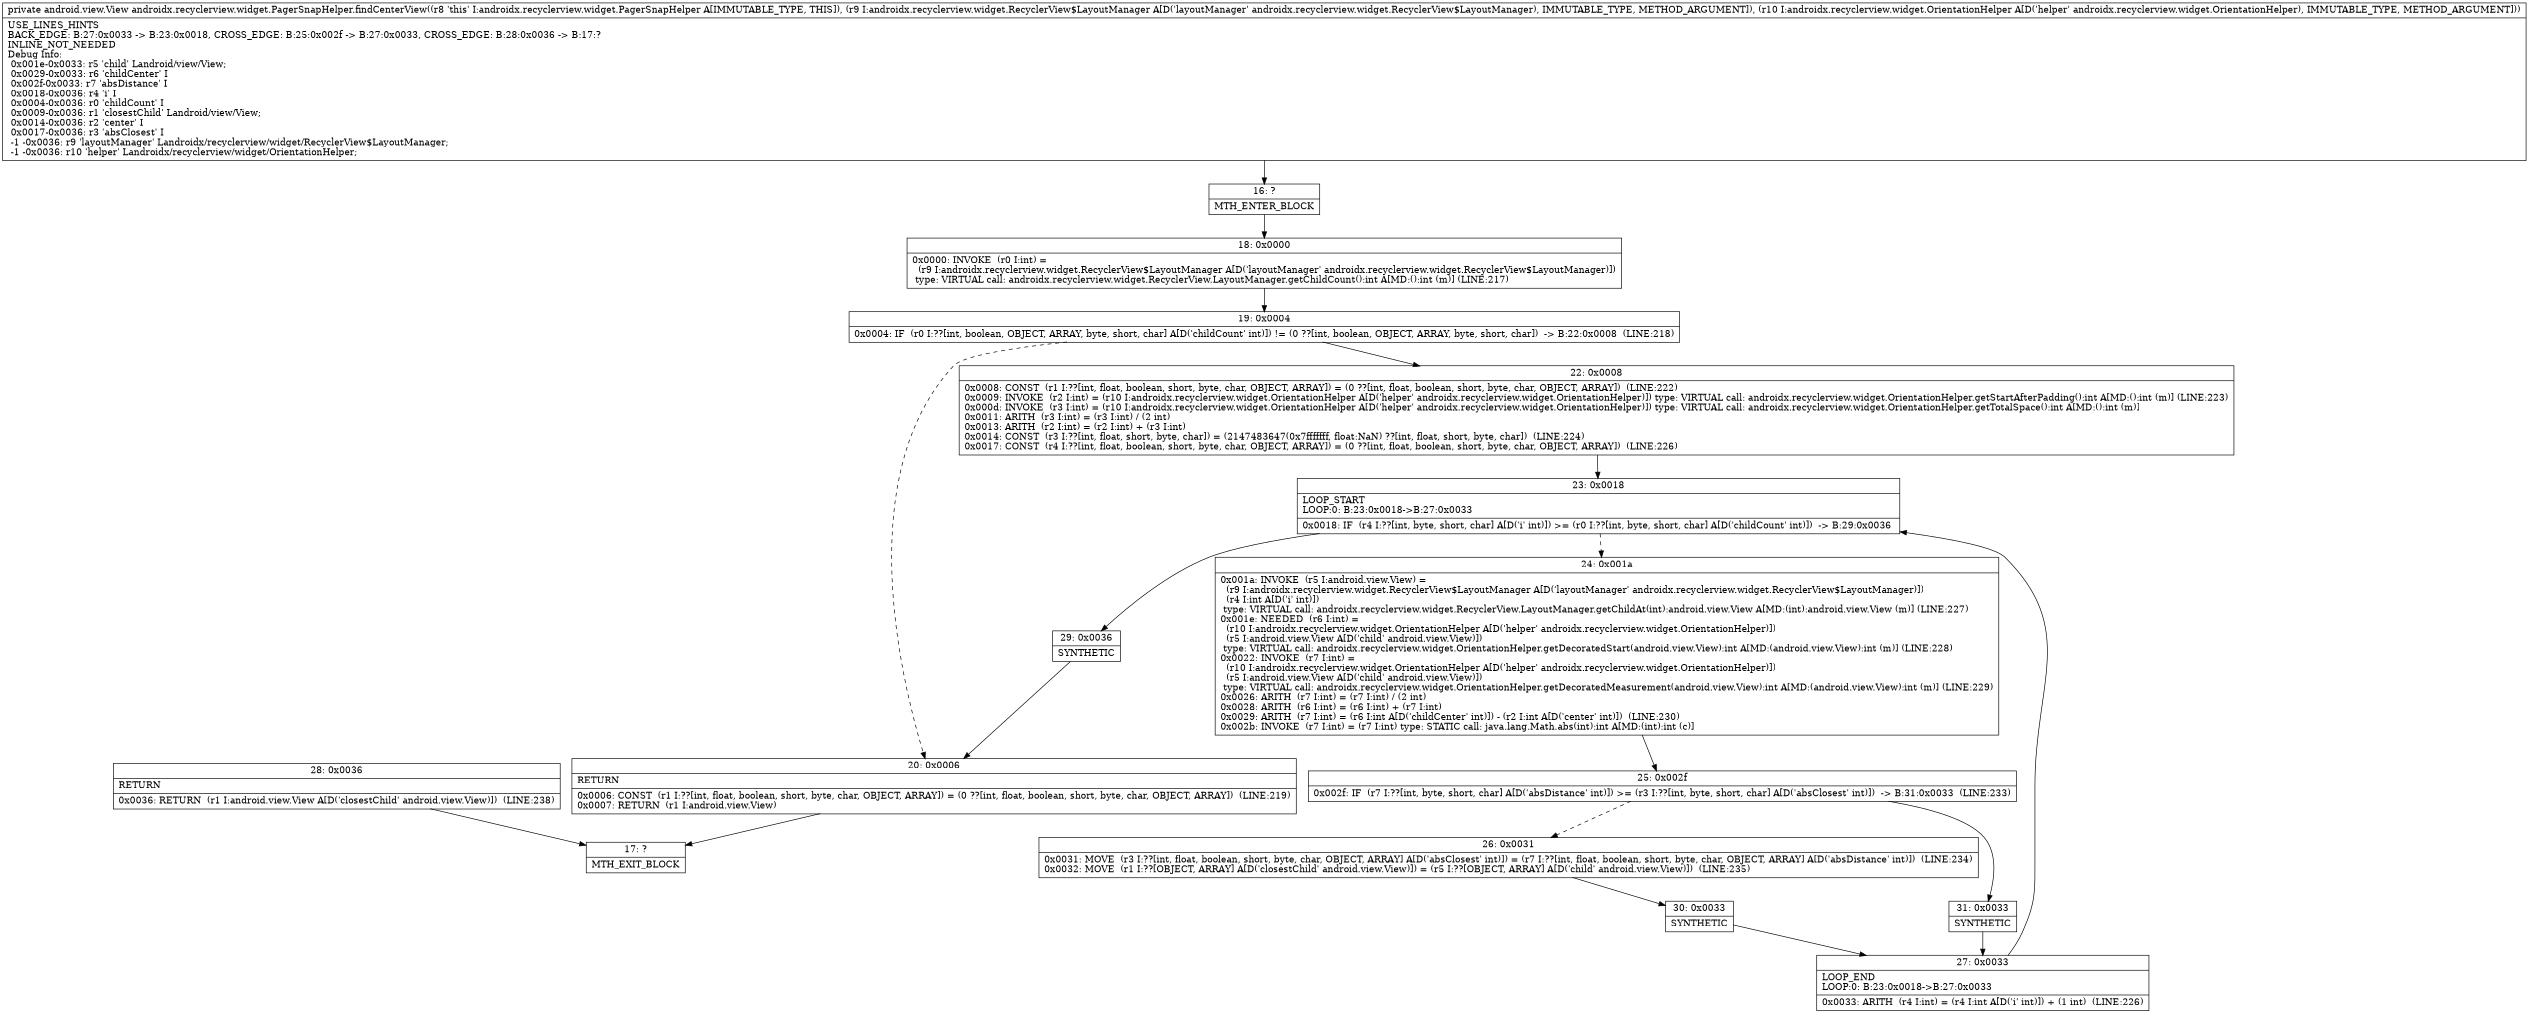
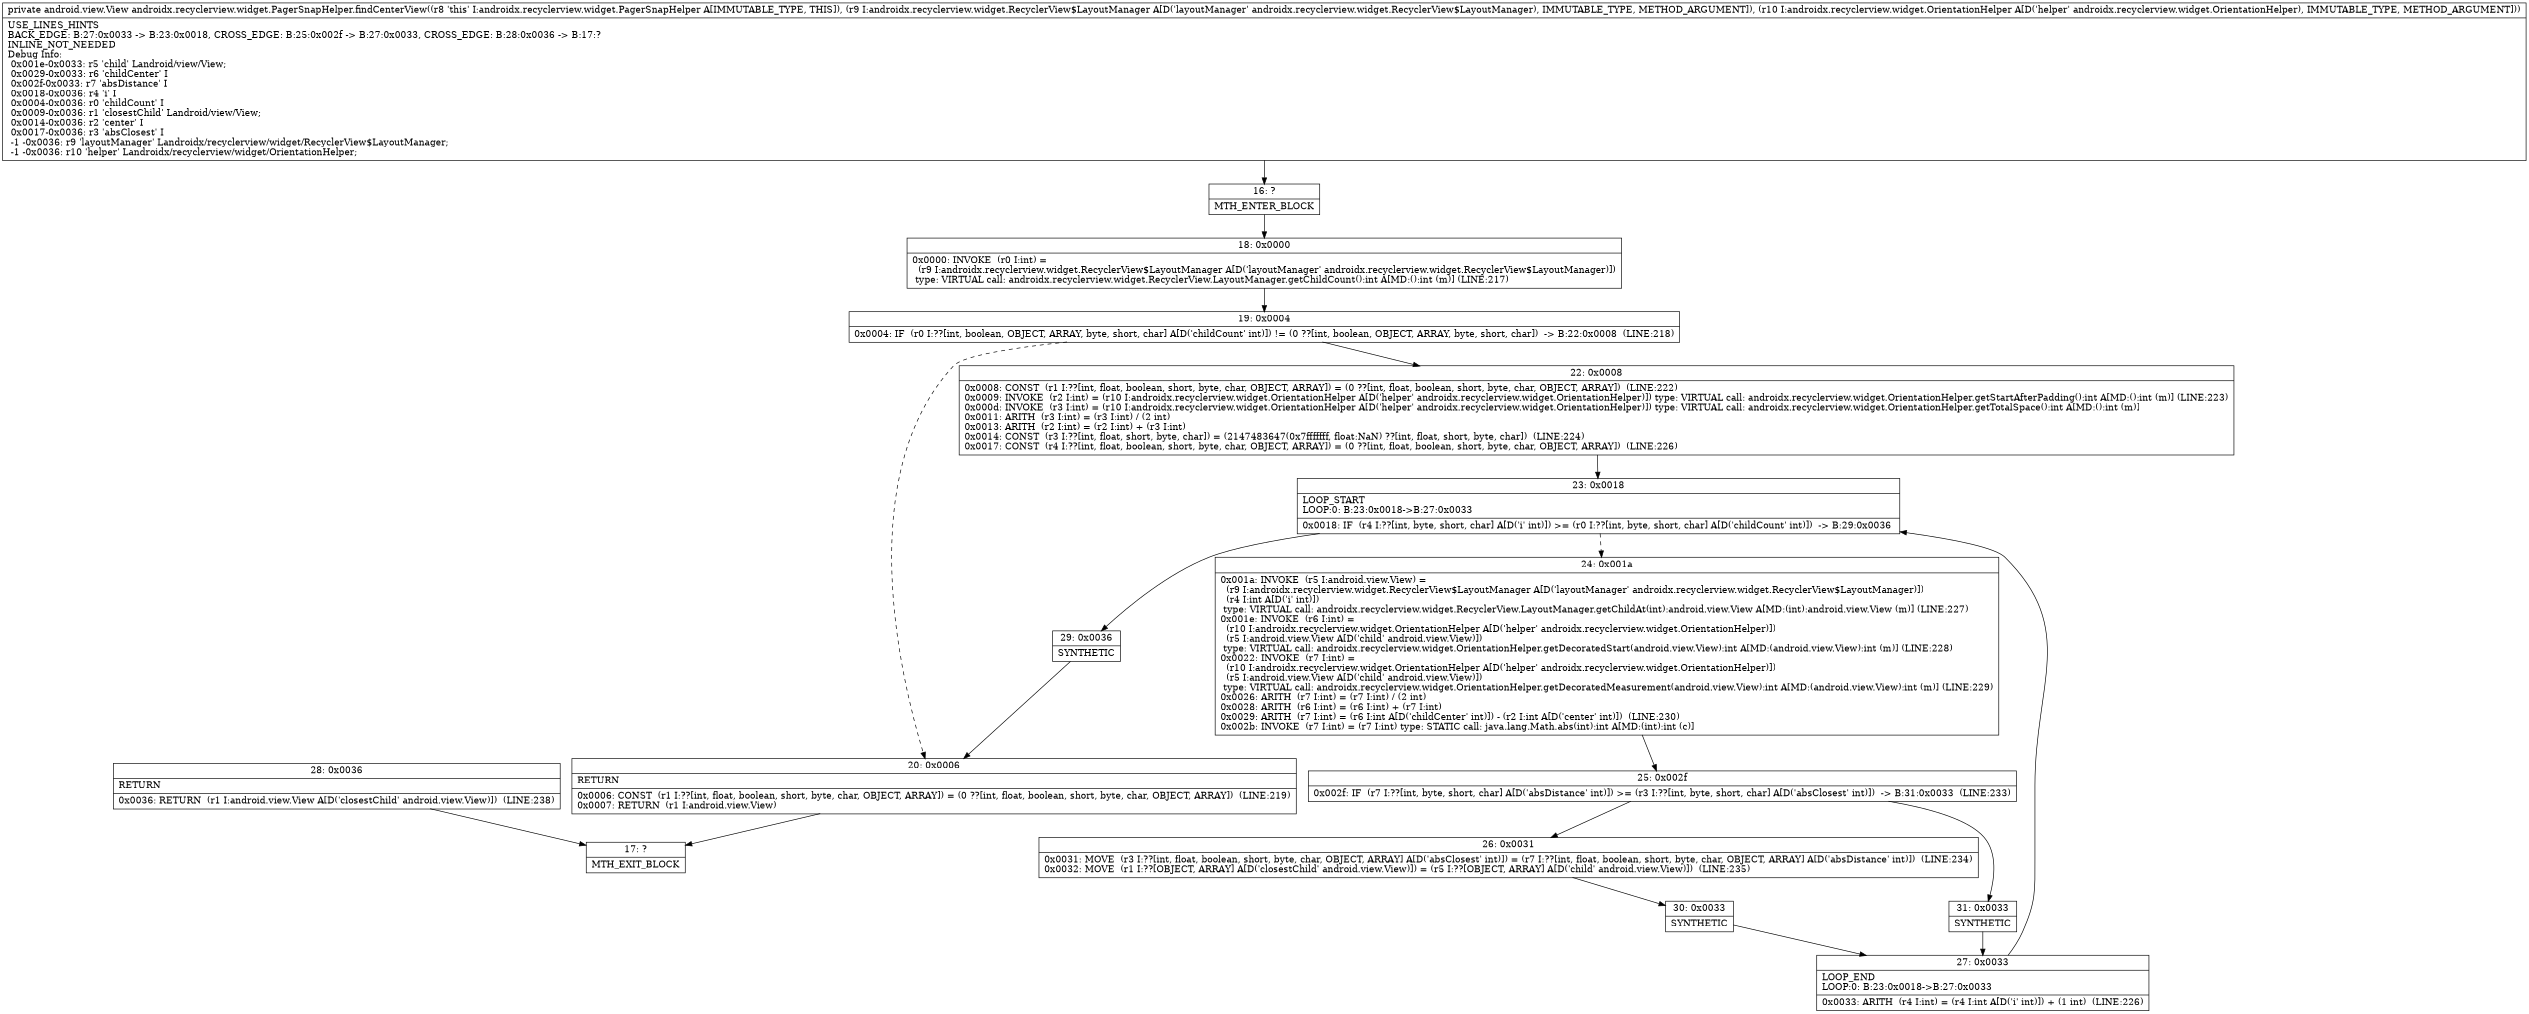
(1291, 619) -> (1289, 619)
(1594, 818) -> (1594, 818)
